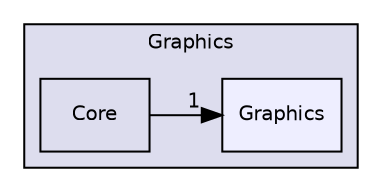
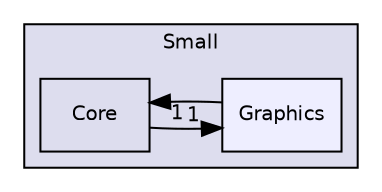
(191, 43) -> (191, 43)
none -> (196, 102)
